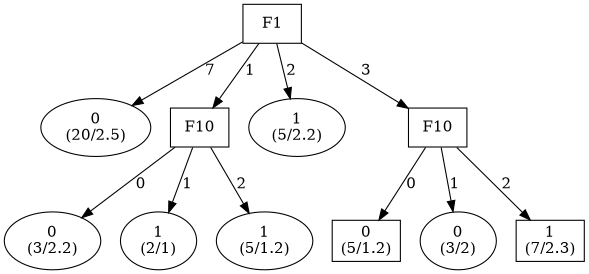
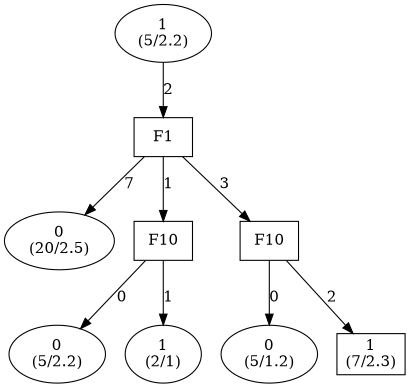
(282, 66) -> (163, 84)
(53, 241) -> (57, 354)
(265, 241) -> none
(366, 241) -> (269, 354)
(458, 241) -> none
